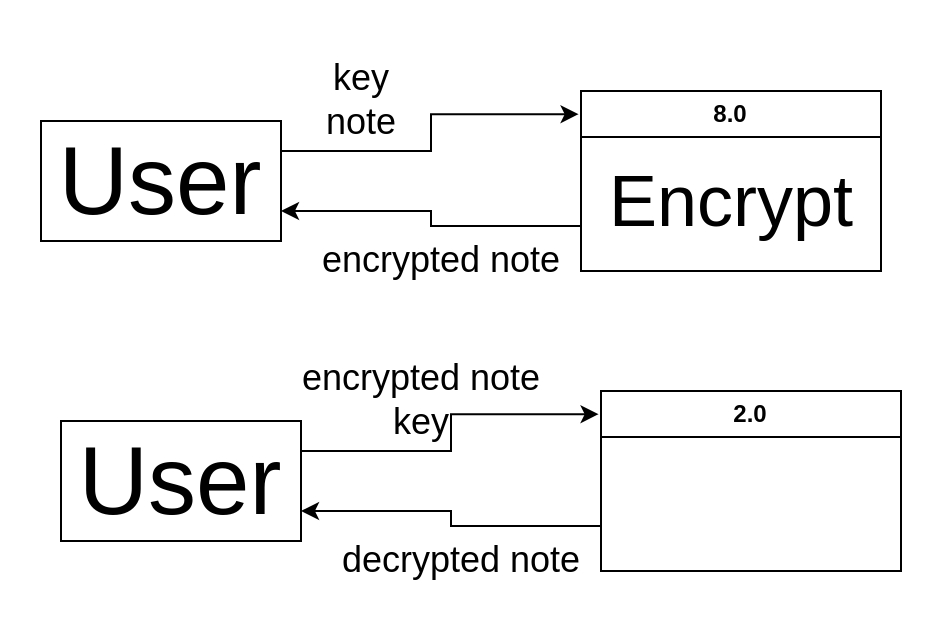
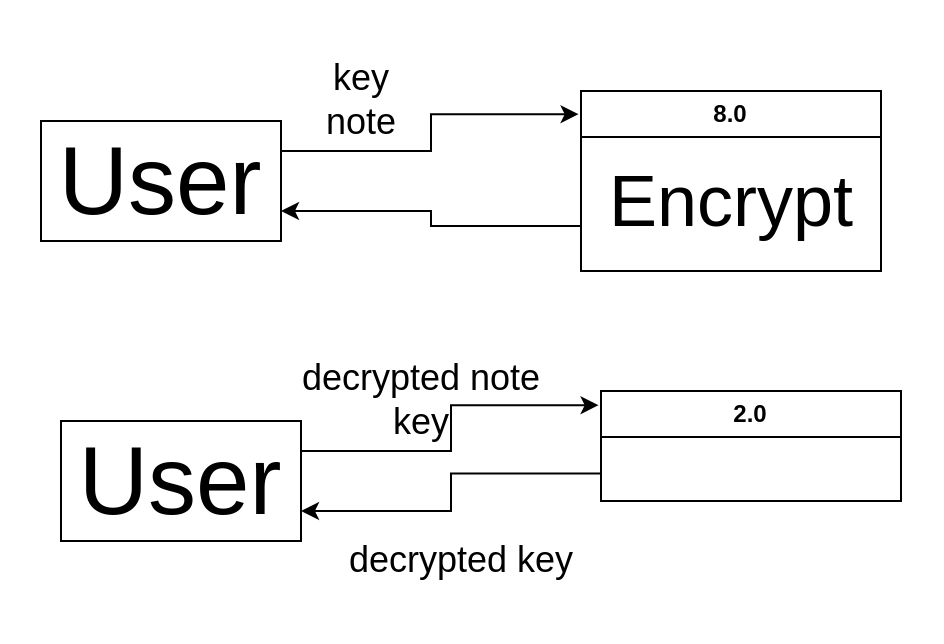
(441, 261) -> none
(422, 401) -> (422, 401)
(751, 481) -> (751, 446)
(462, 561) -> (462, 561)
